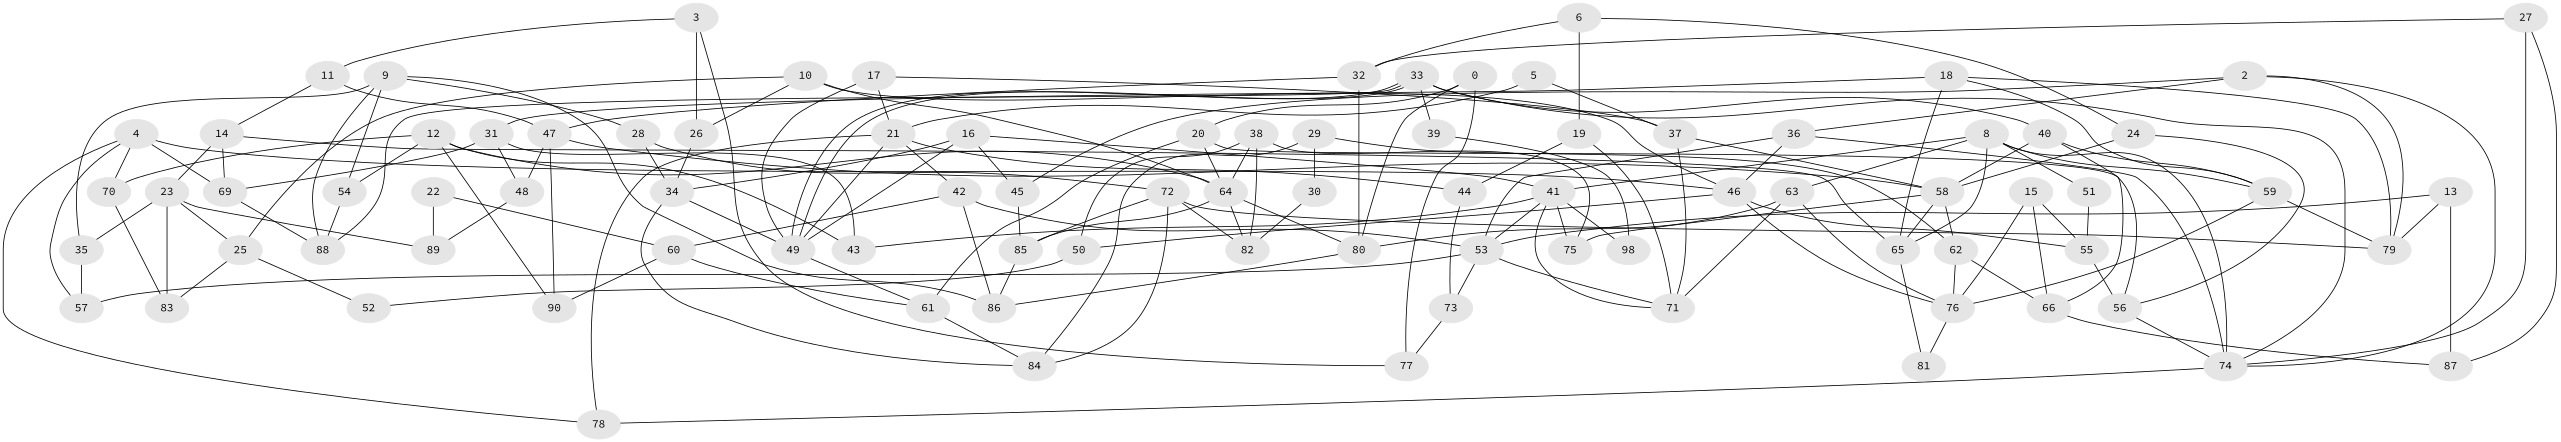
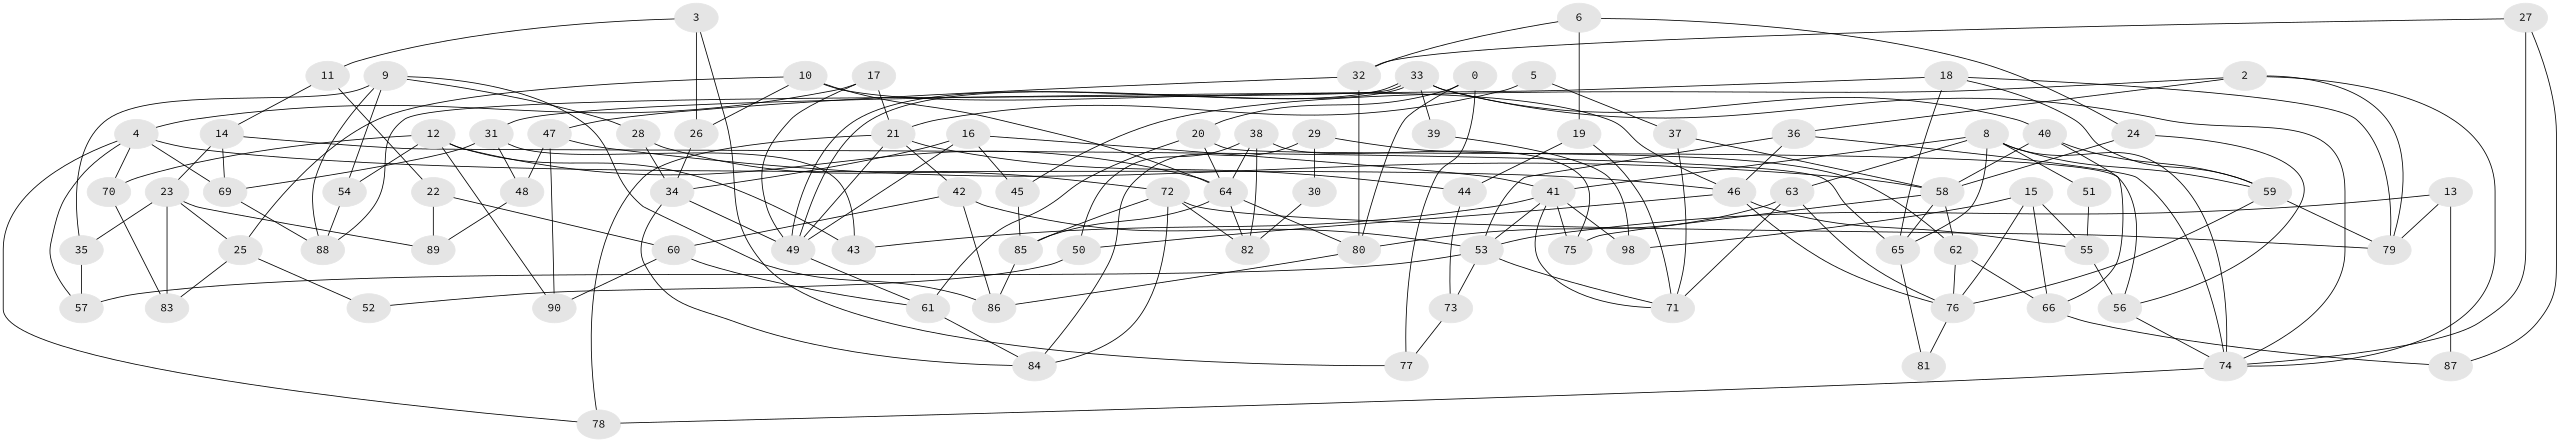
(1259, 88) -> (541, 111)
(414, 103) -> (378, 132)
none -> (1876, 221)
